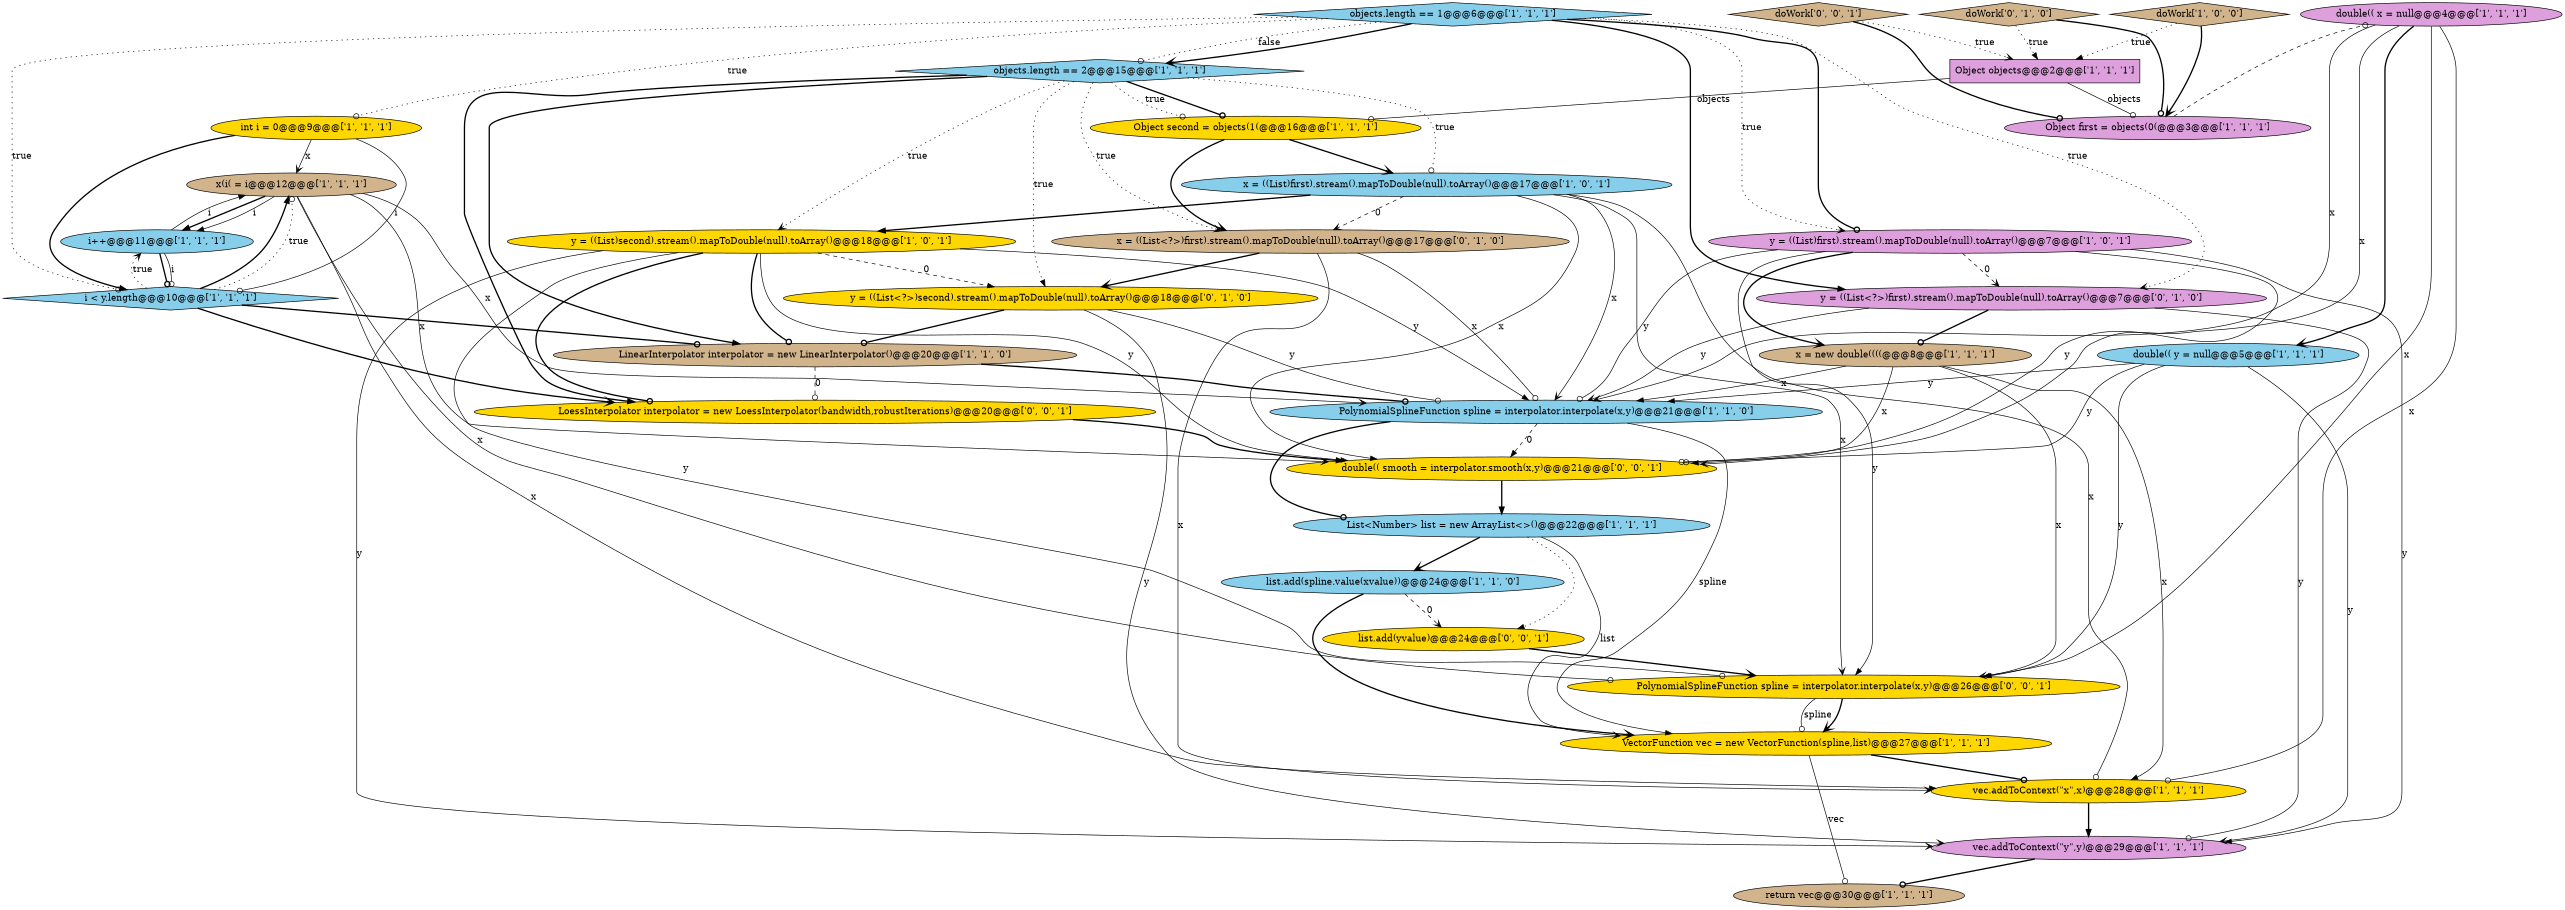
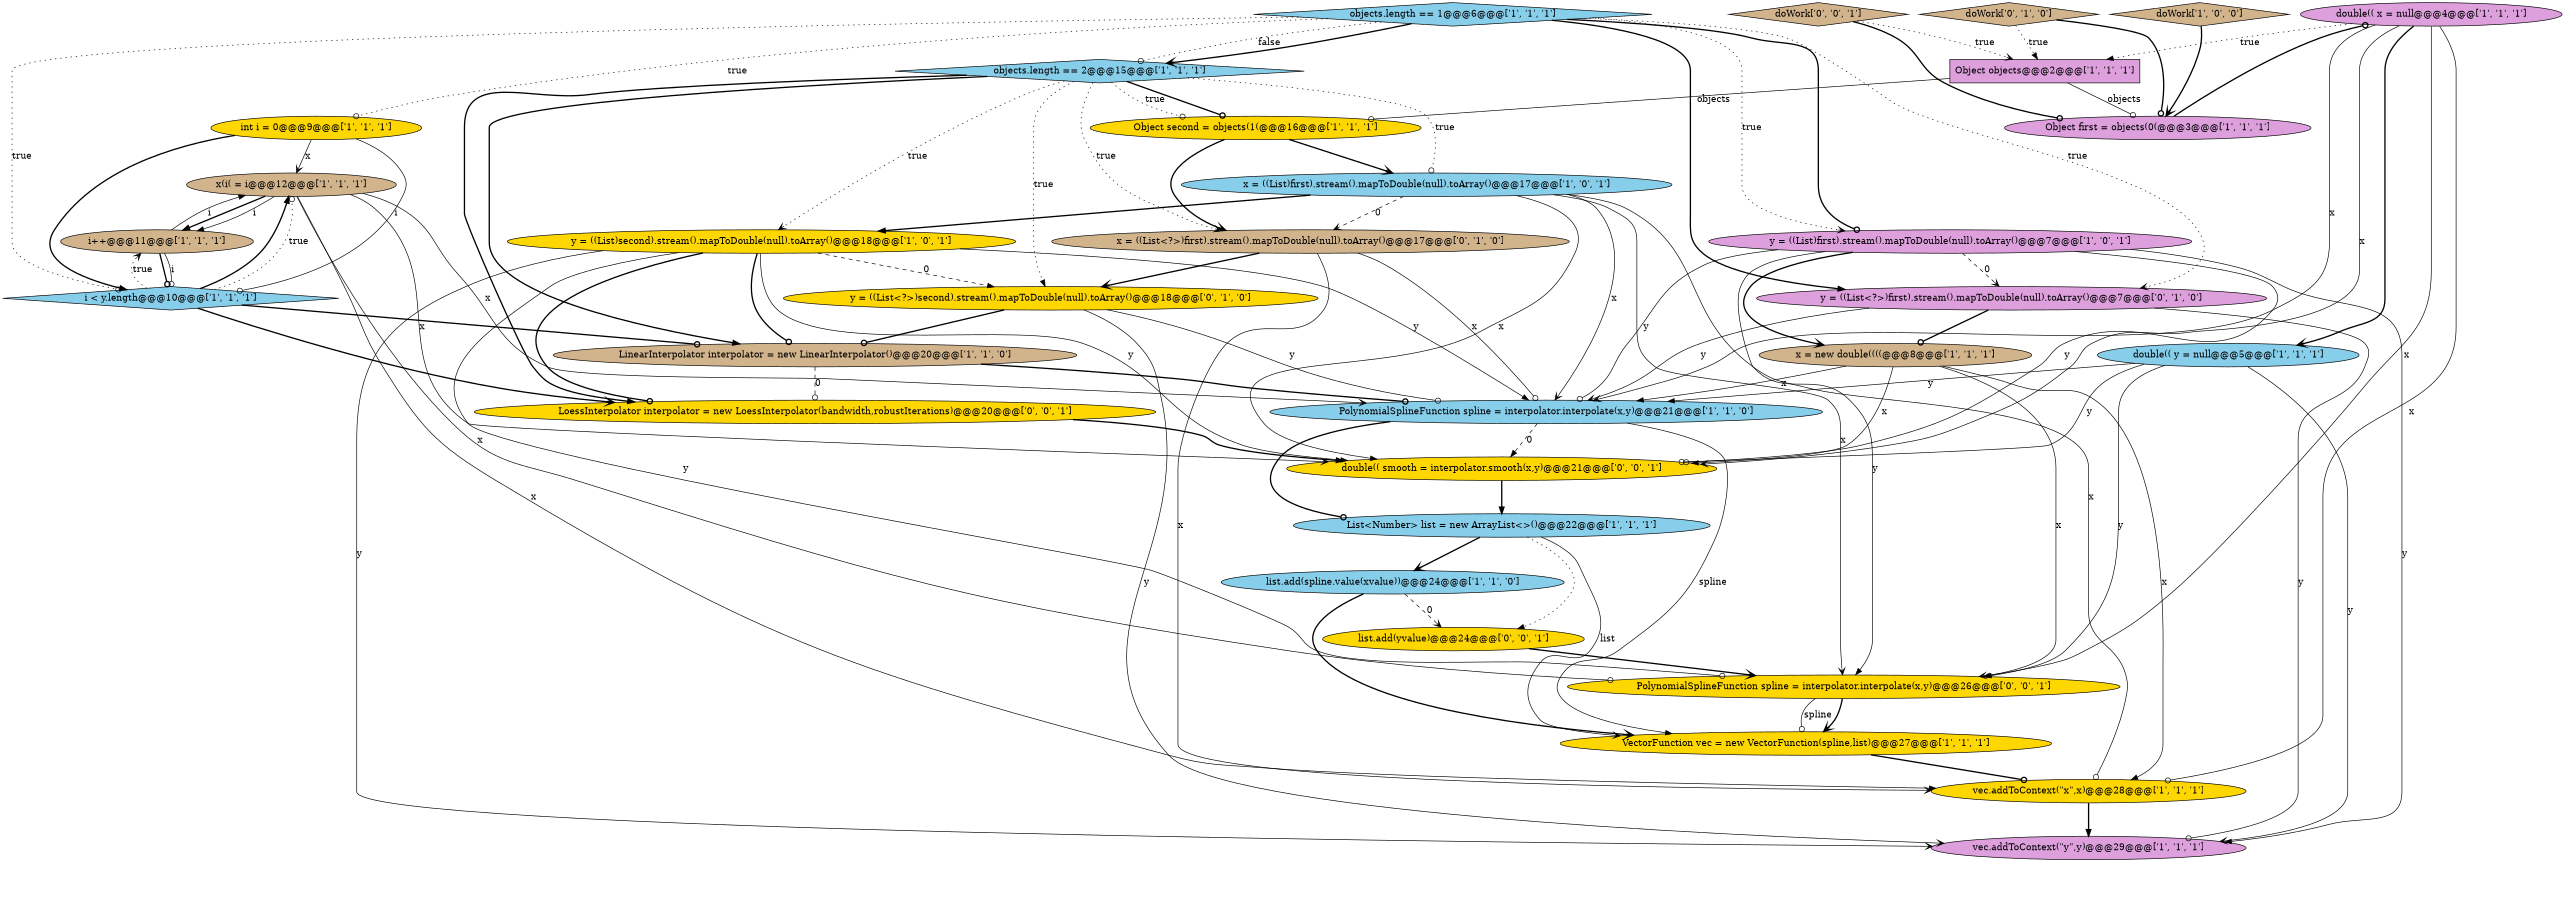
(2129, 40) -> (2232, 39)
(2265, 63) -> (2265, 63)
(157, 242) -> (157, 242)
(1849, 896) -> none
